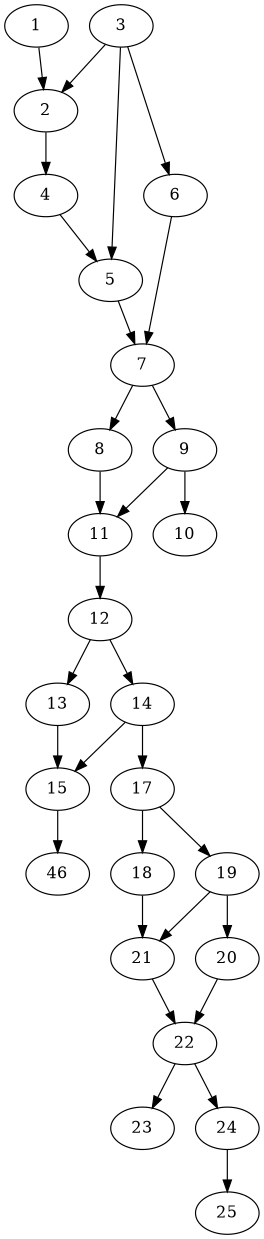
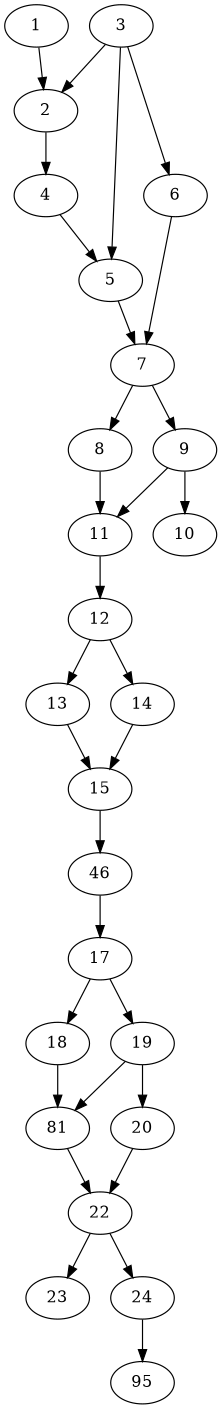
(143, 741) -> (100, 911)
(143, 959) -> (58, 1128)
(227, 1213) -> (143, 1383)
